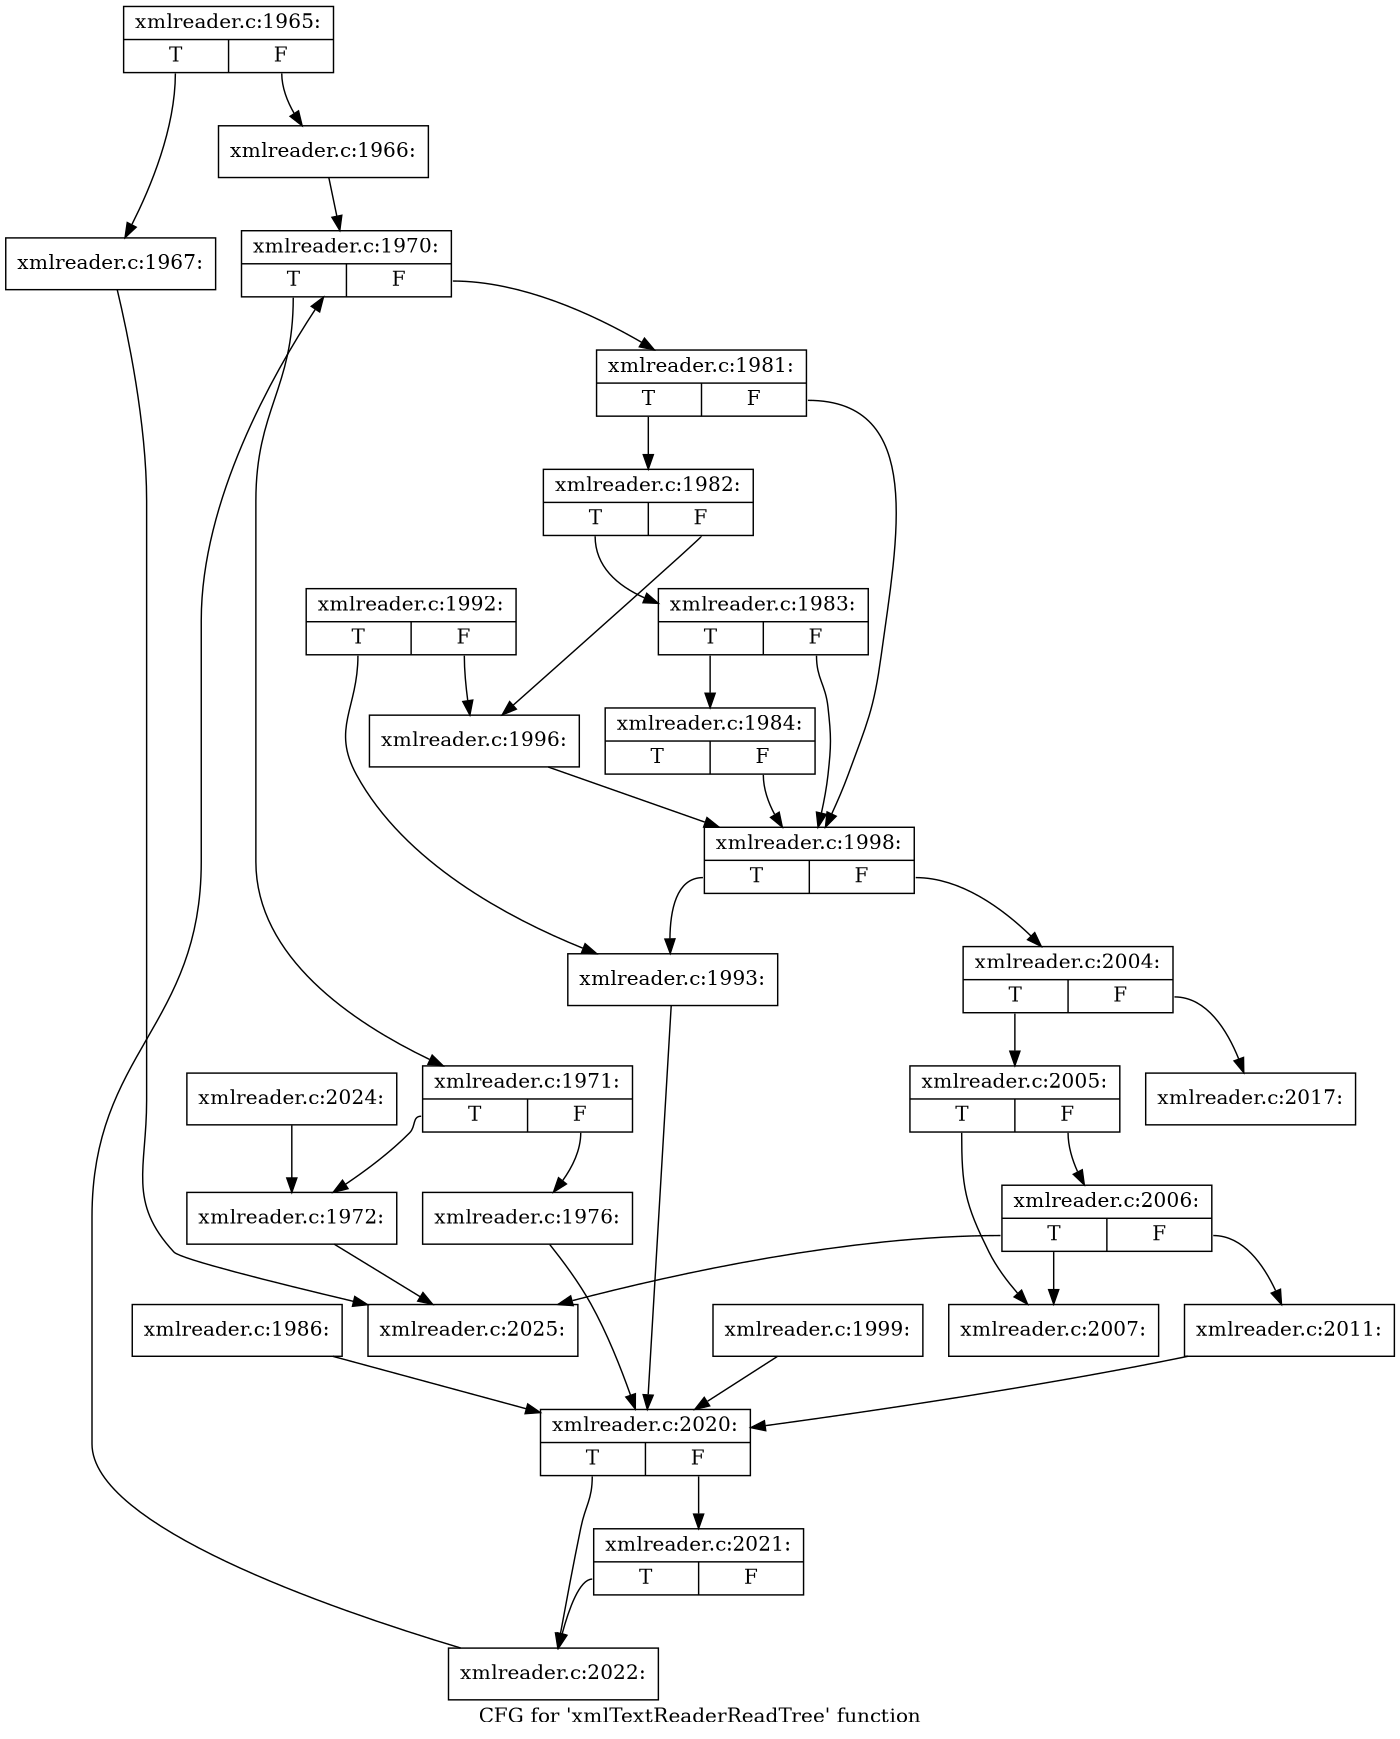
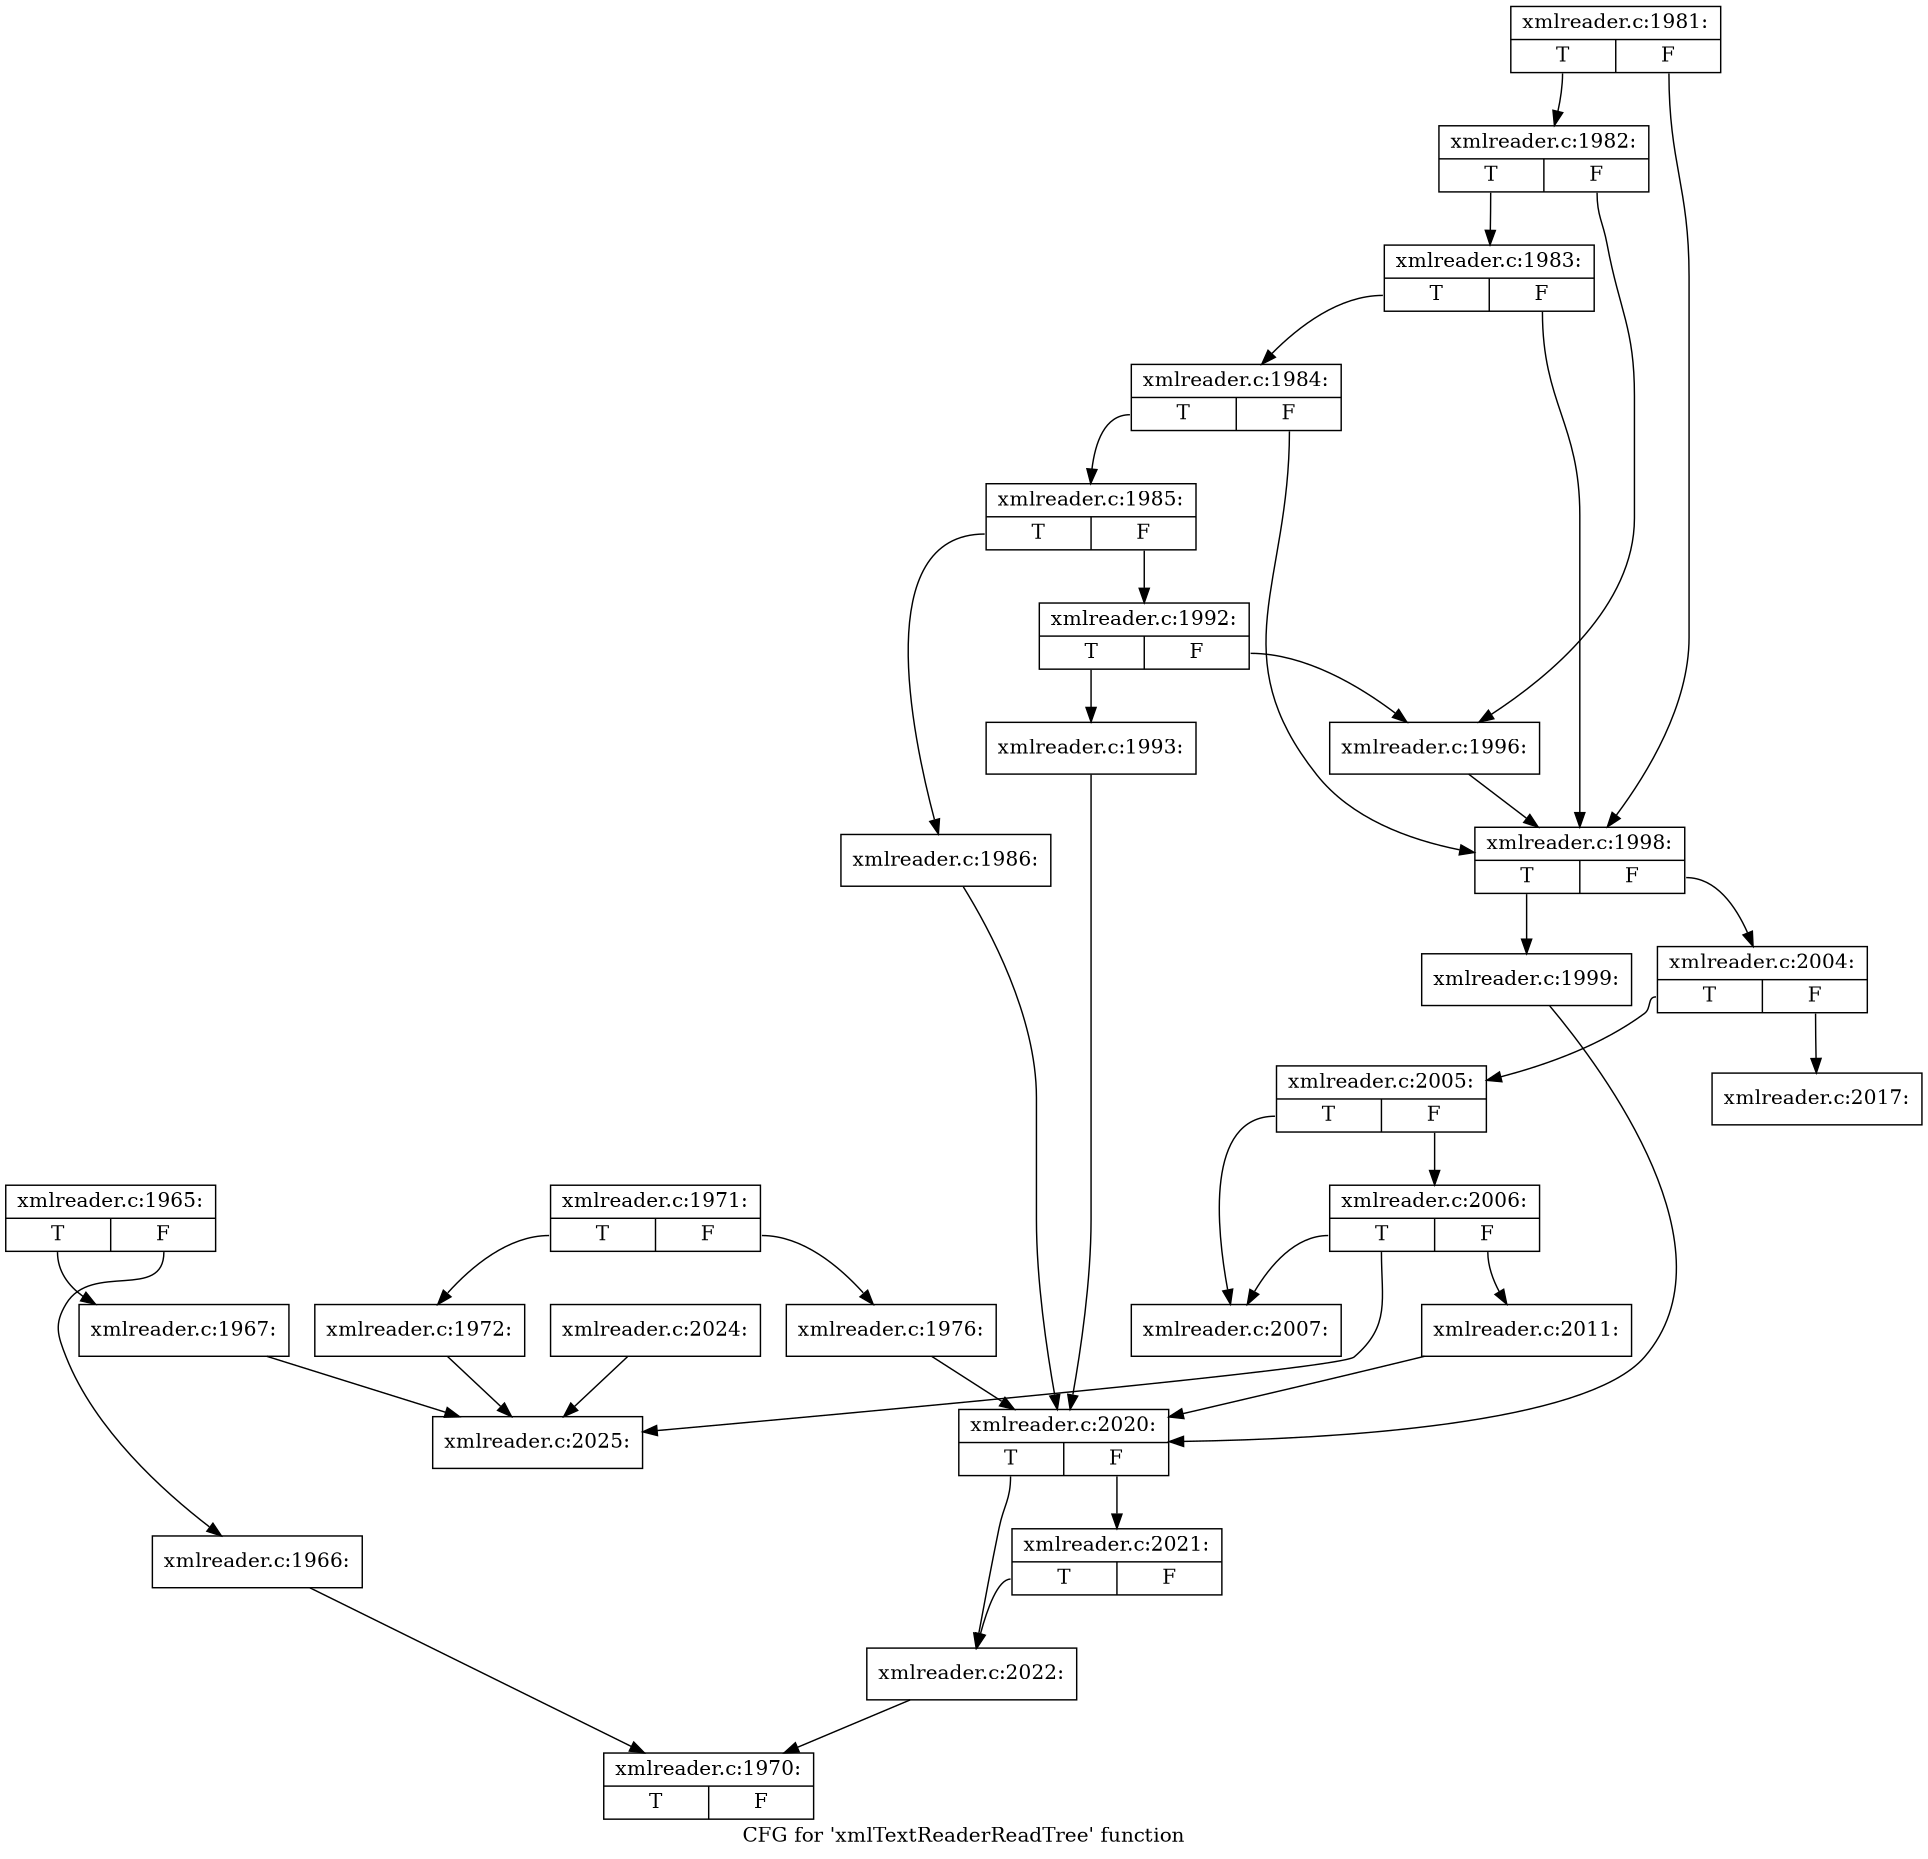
(551, 300) -> none
none -> (1091, 517)
(256, 716) -> none
(675, 901) -> (1527, 917)
(292, 1152) -> (601, 1382)
